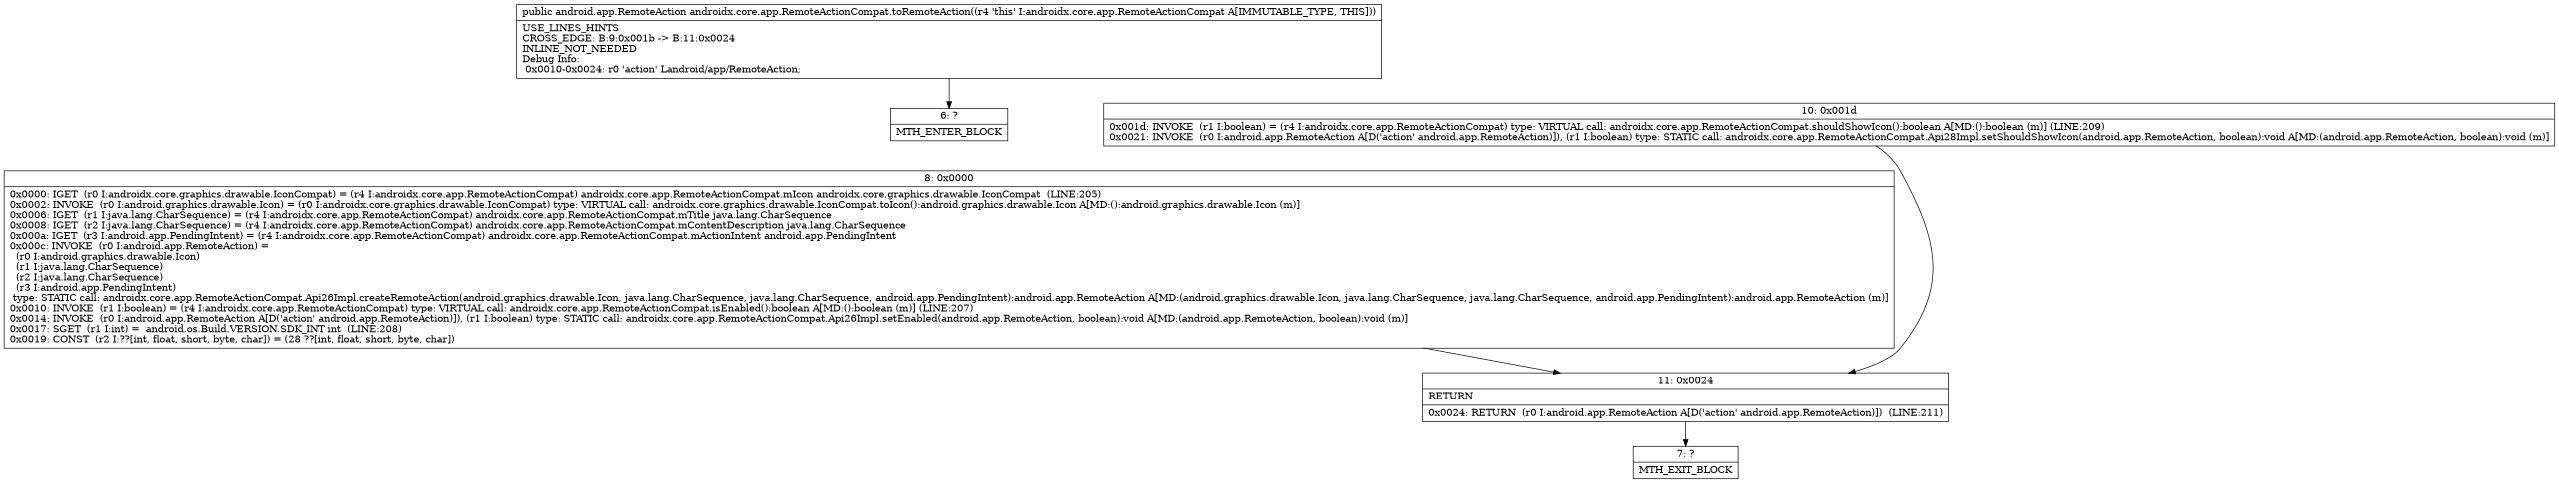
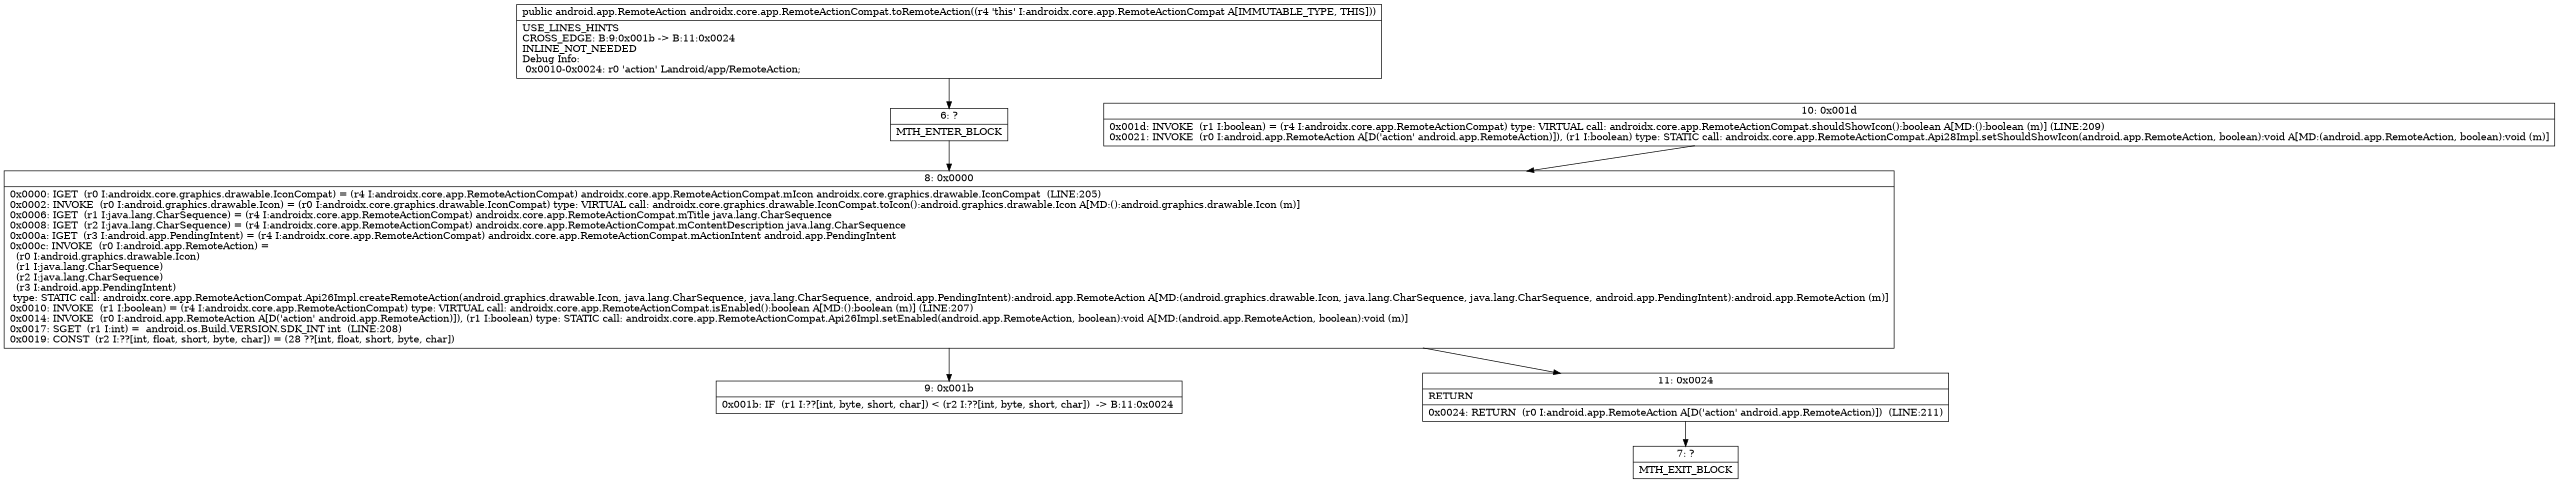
none -> (949, 152)
(1933, 268) -> (1614, 158)
none -> (949, 397)
